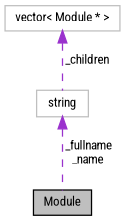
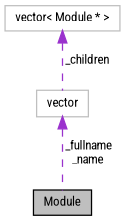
(62, 104) -> (62, 104)
